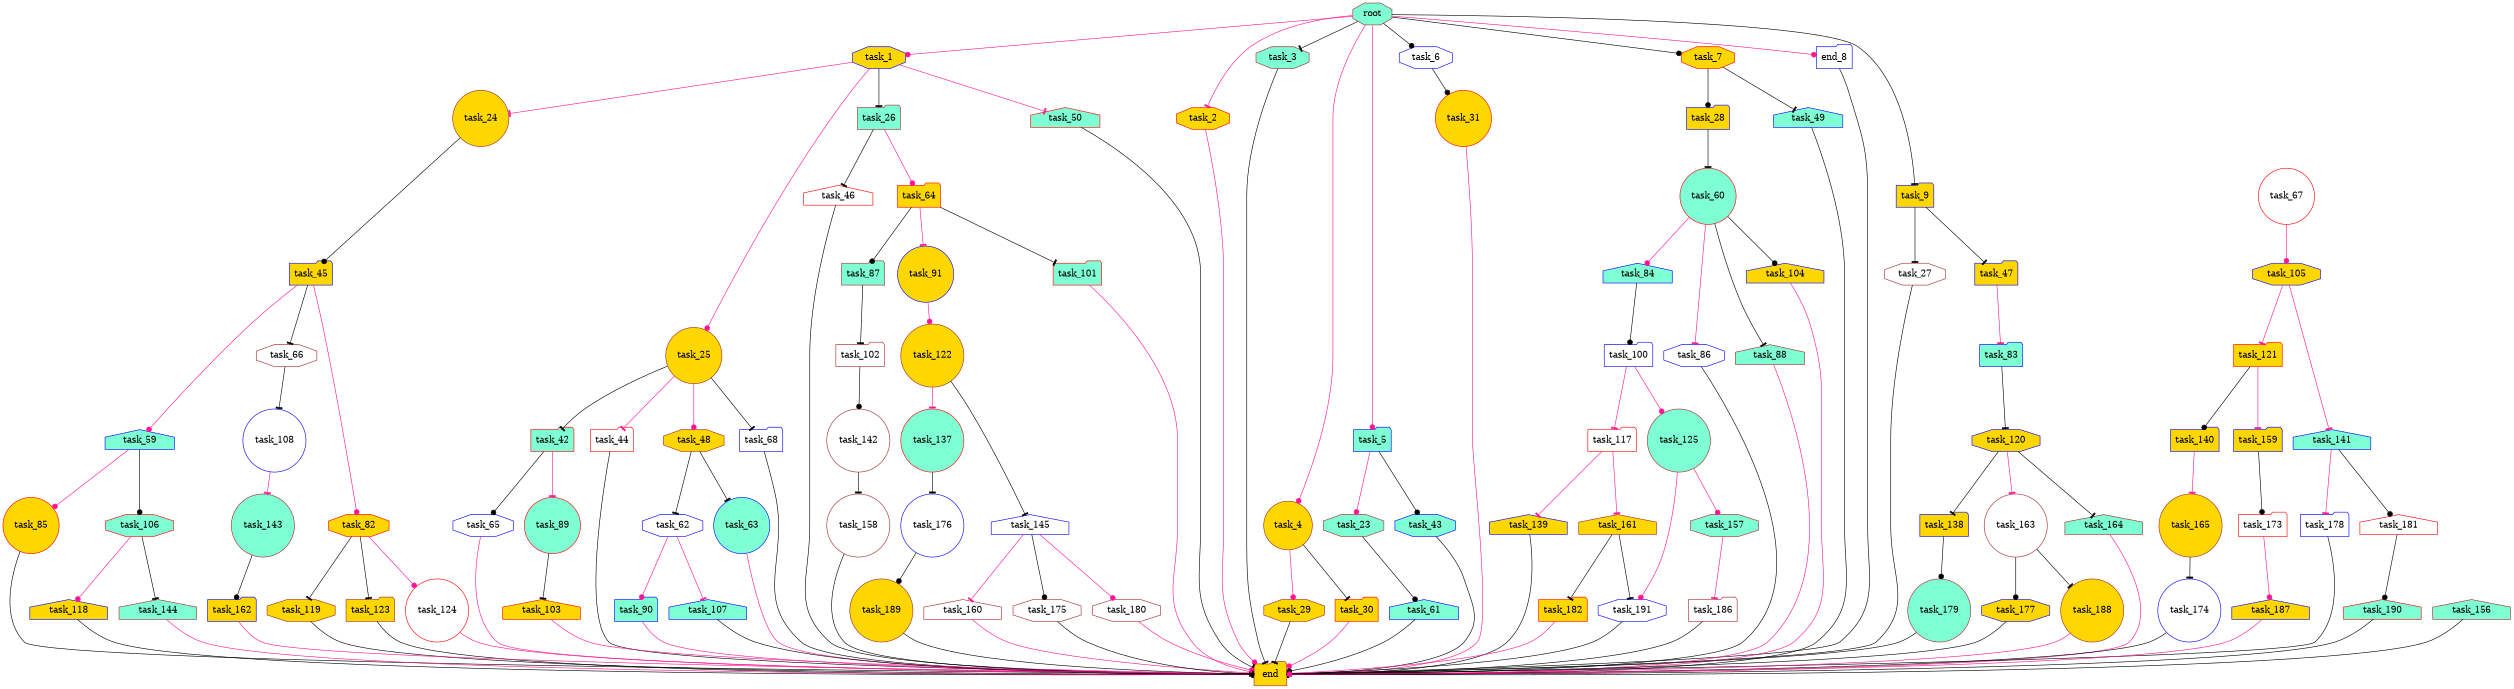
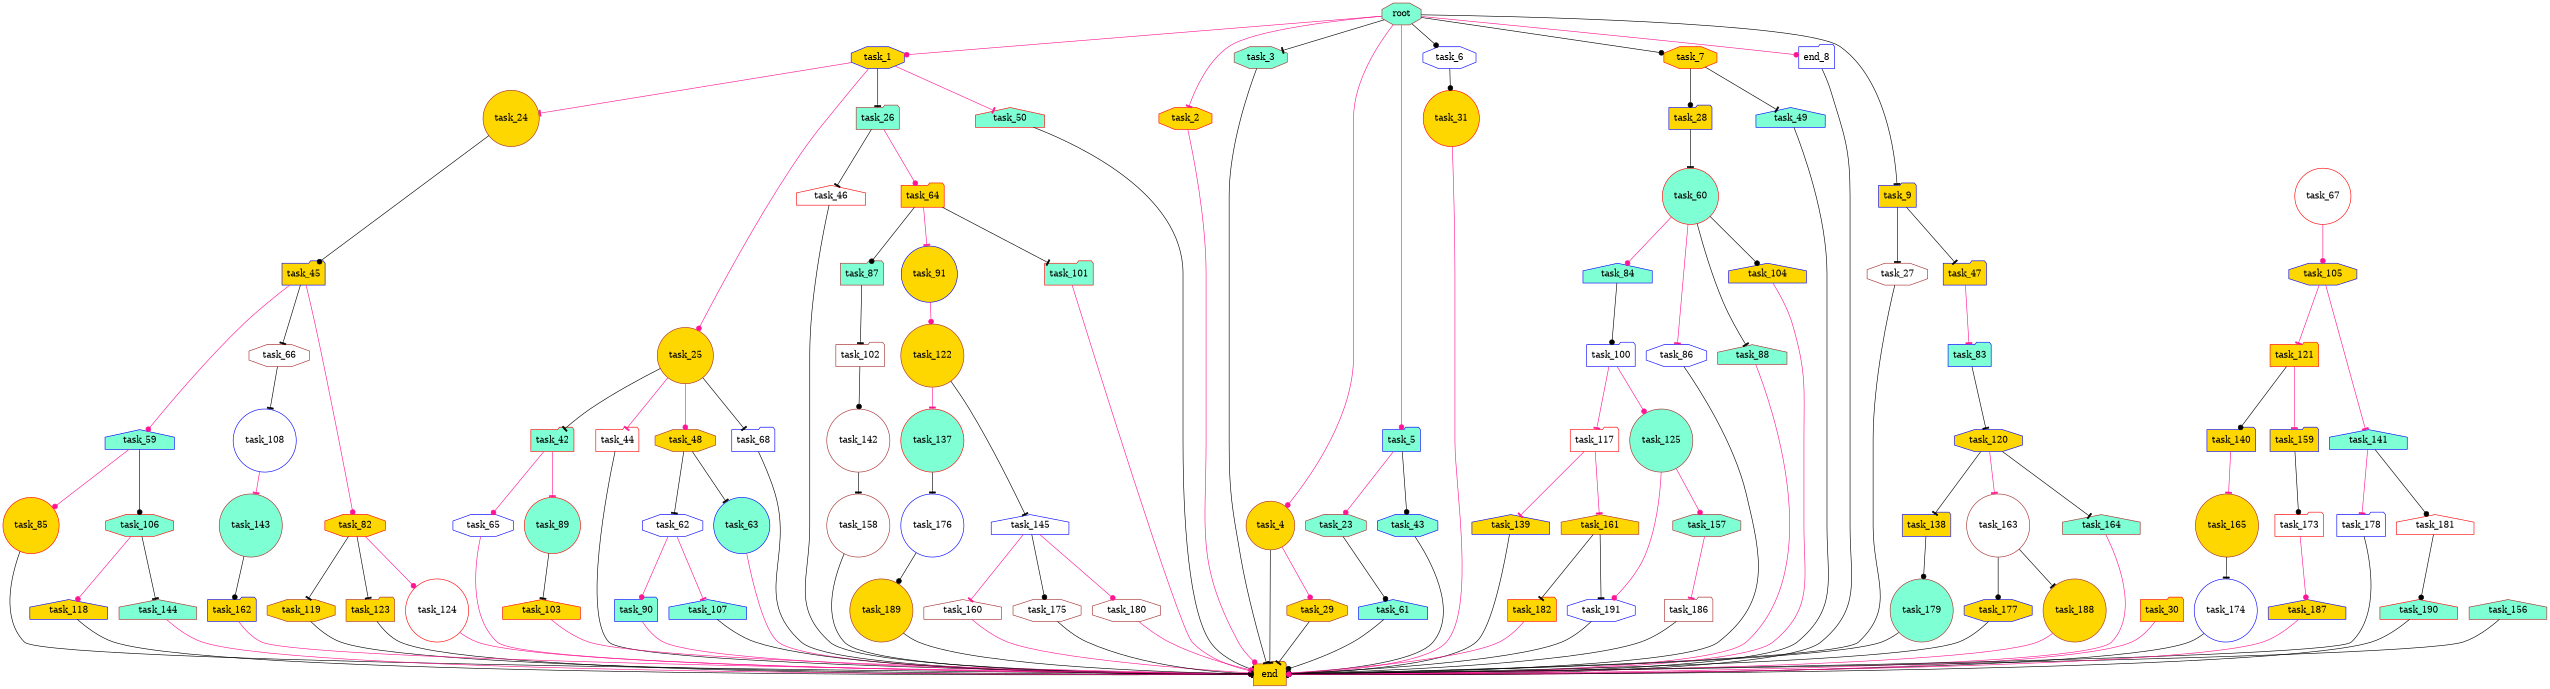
(519, 481) -> (519, 481)
(1325, 571) -> (1270, 605)
